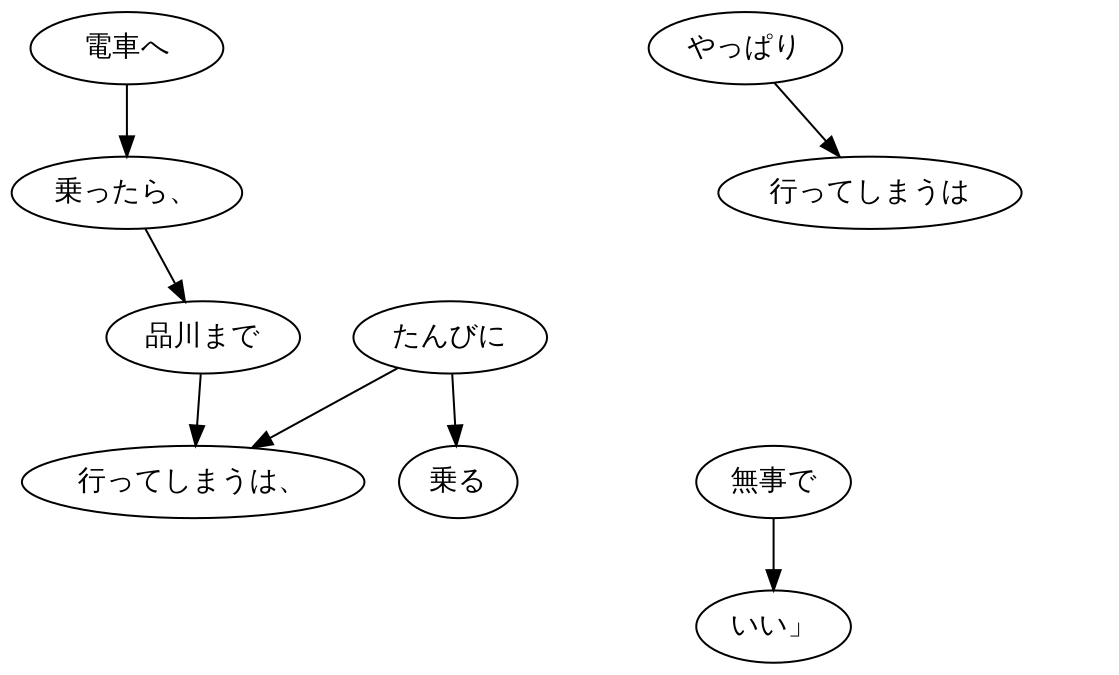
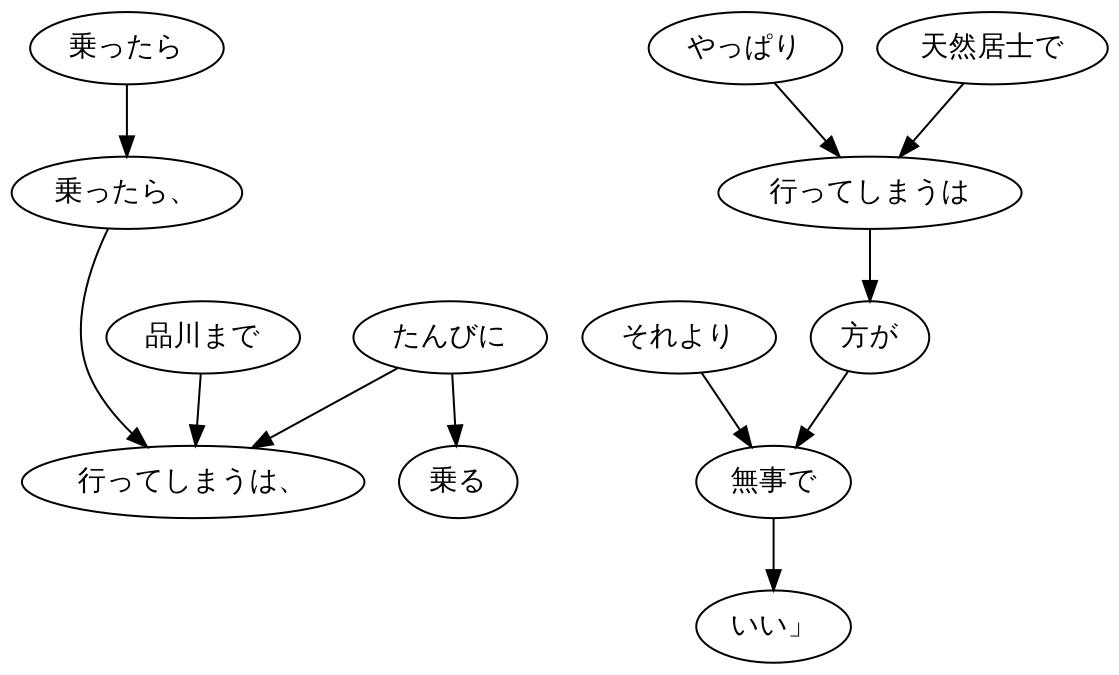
(127, 48) -> (127, 48)
none -> (992, 48)
(160, 256) -> (81, 337)
none -> (679, 337)
none -> (870, 337)
